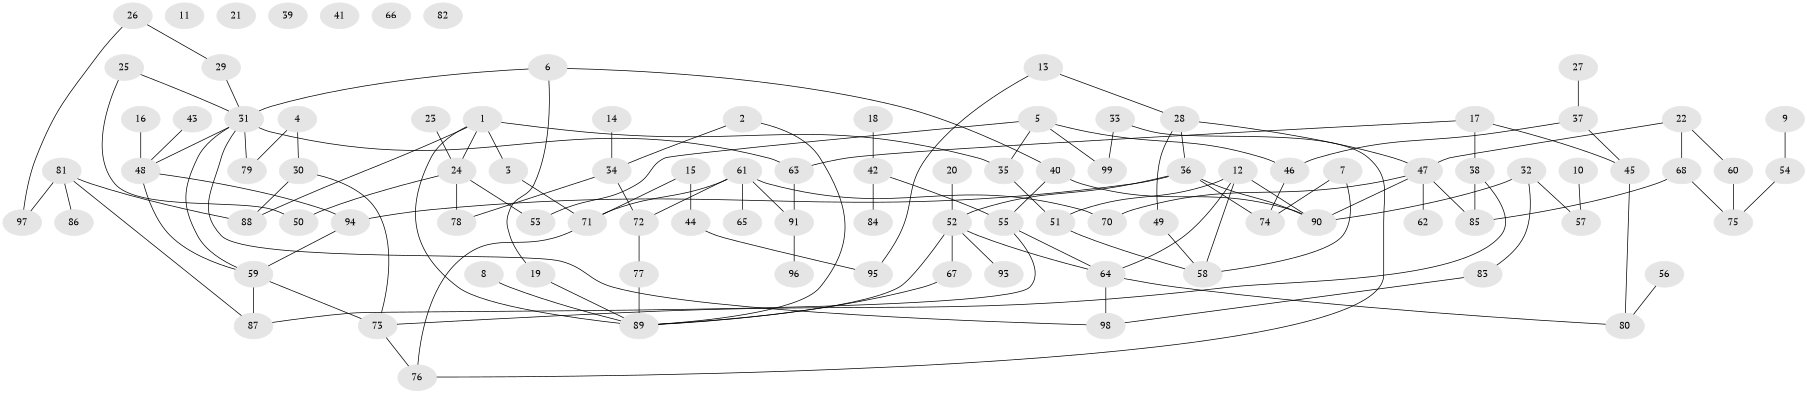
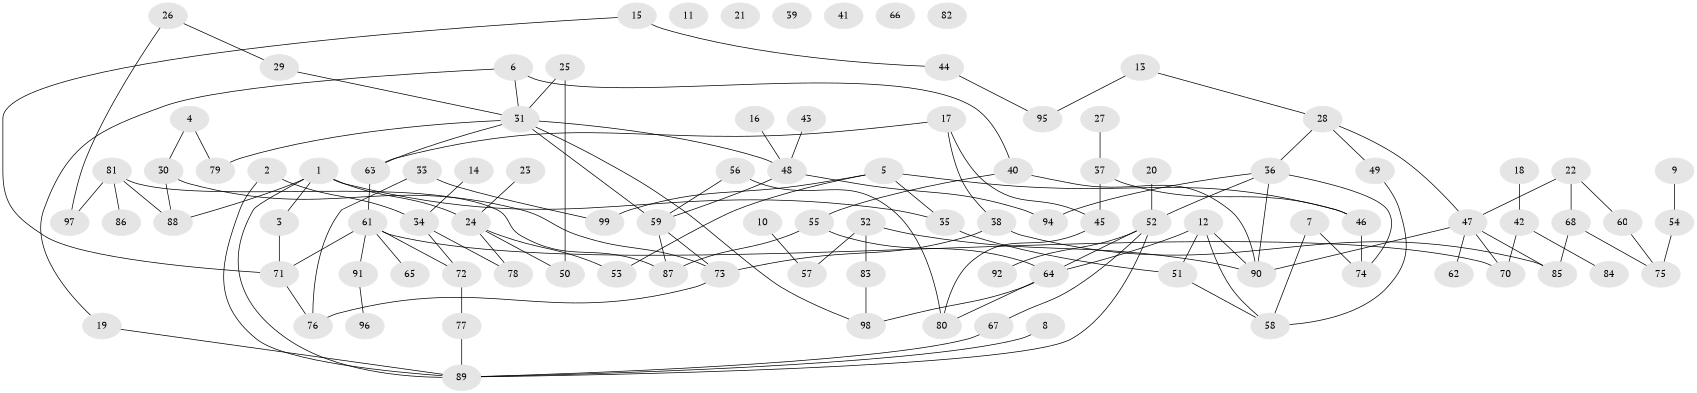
(932, 192) -> (1514, 244)
(794, 197) -> (369, 197)
(305, 247) -> (707, 189)
(1004, 274) -> (997, 274)
